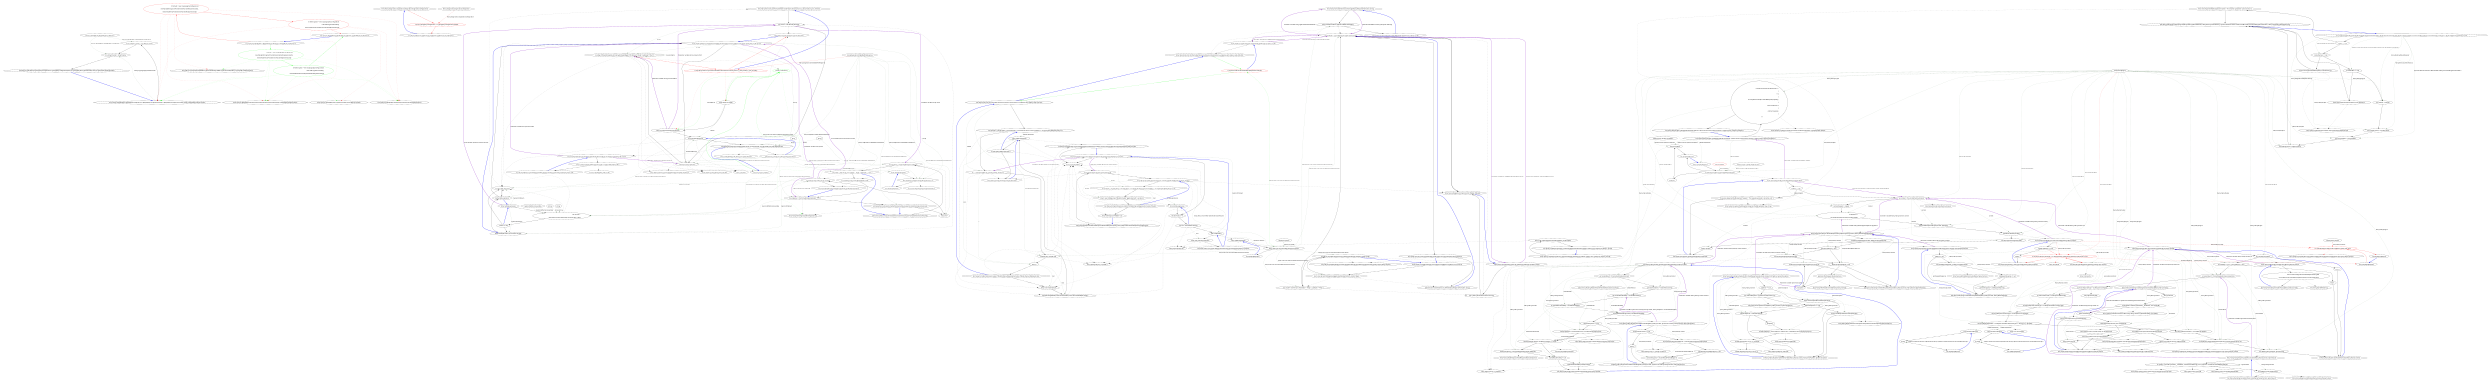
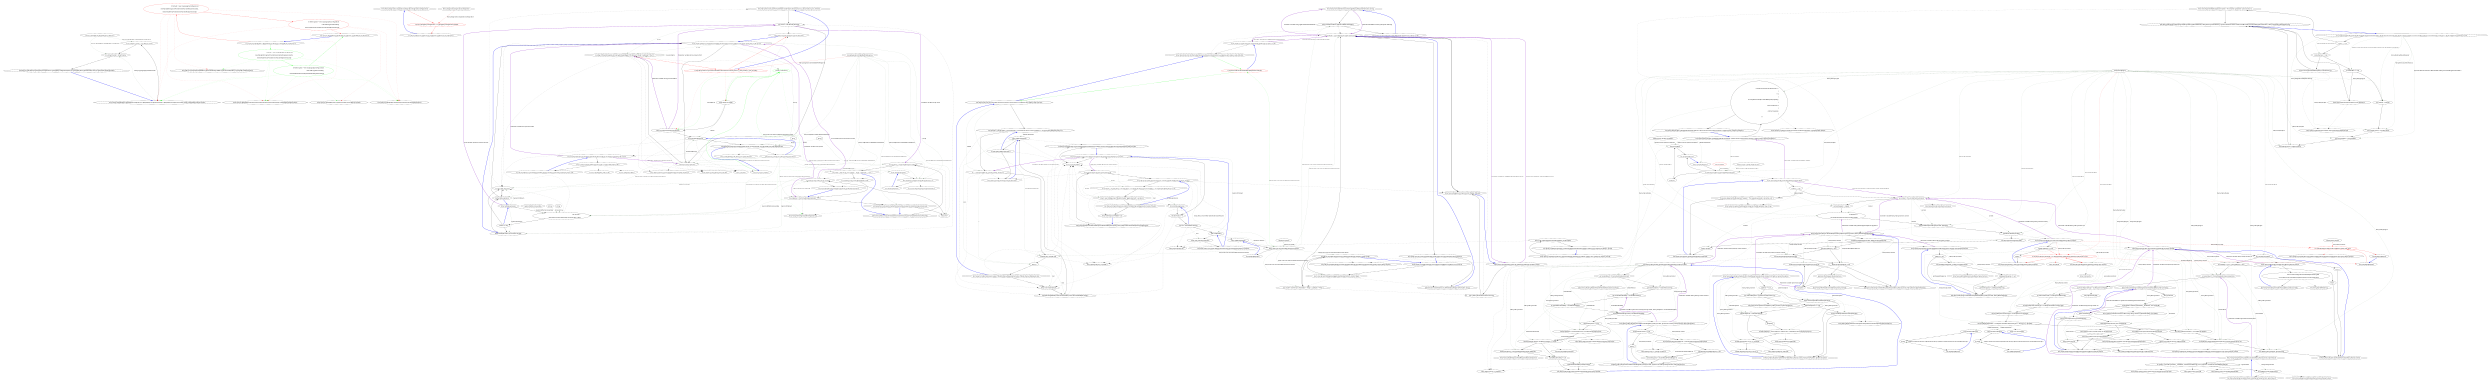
none -> (627, 172)
